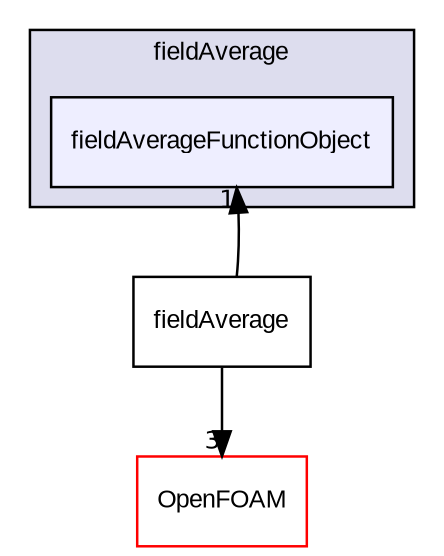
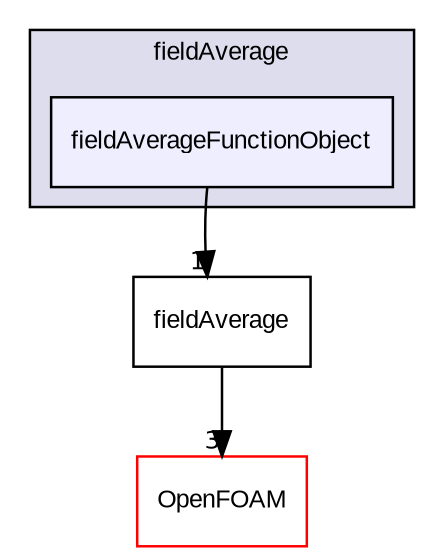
(239, 245) -> (205, 223)
